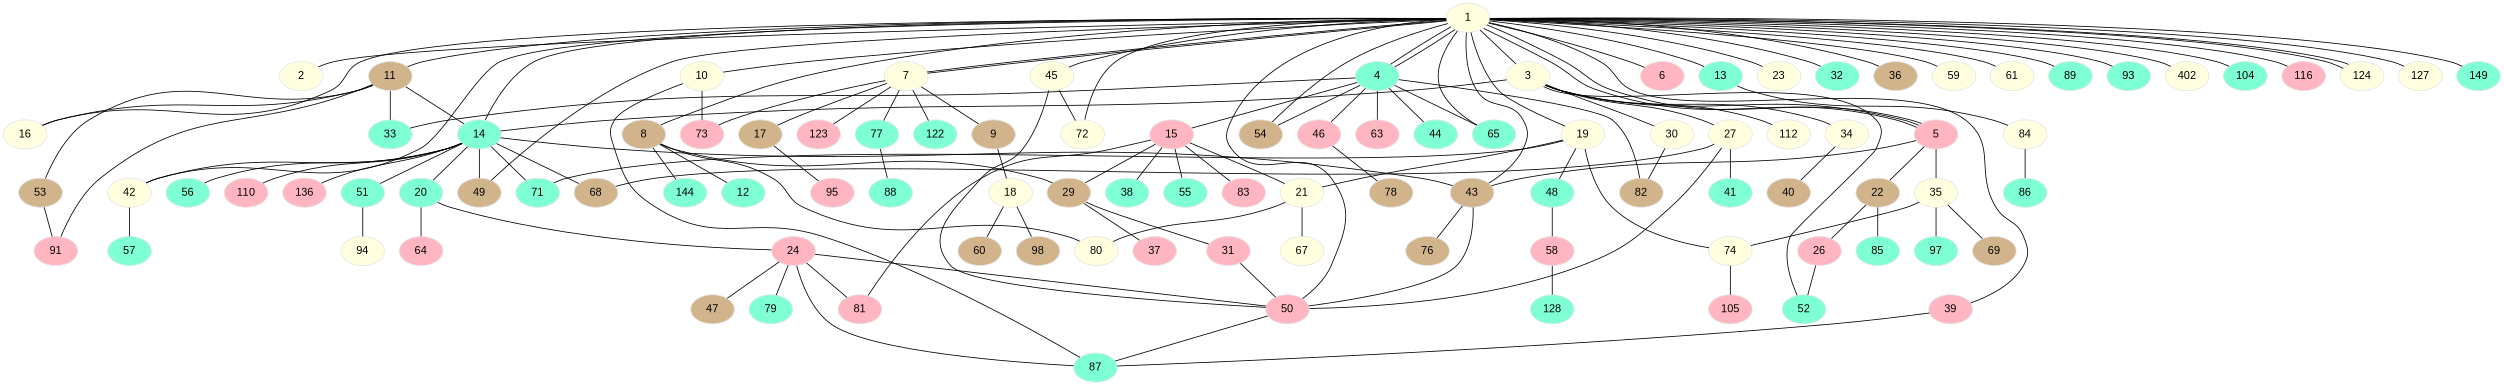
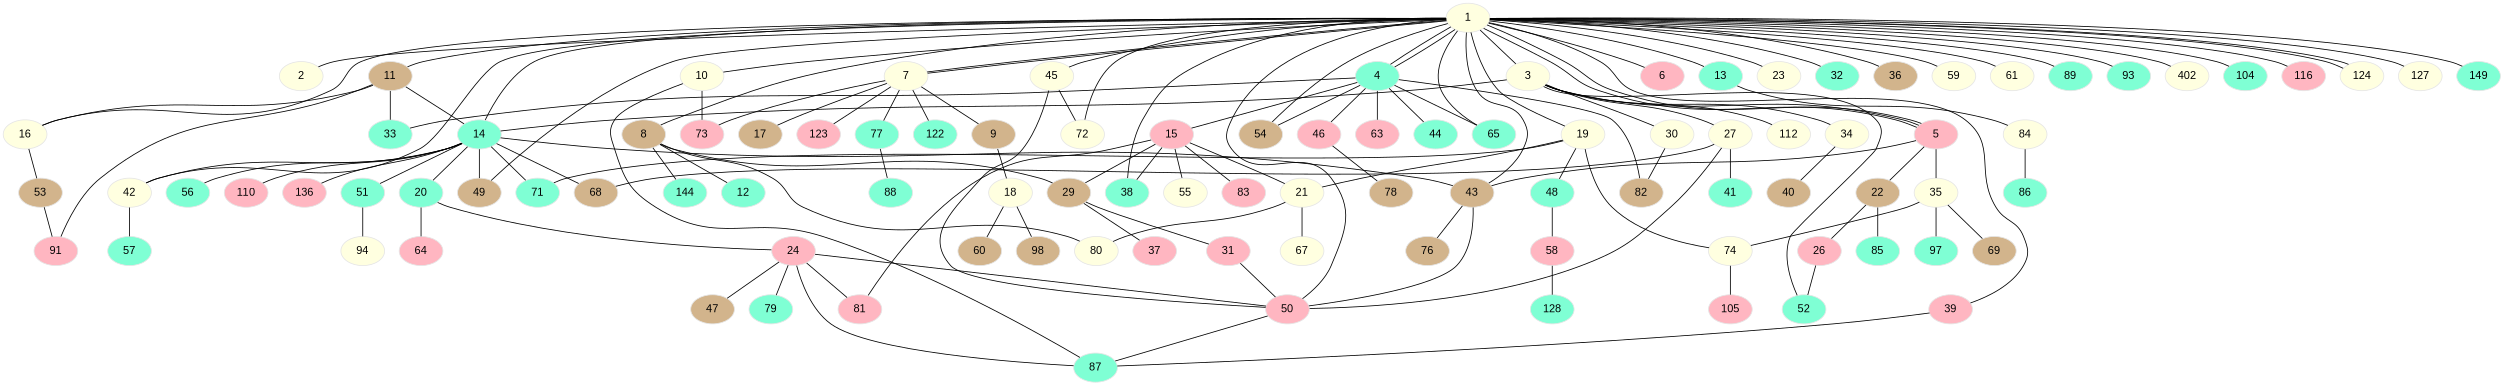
none -> (1242, 47)
(192, 92) -> (33, 164)
(832, 193) -> none
(1185, 193) -> (1185, 193)
